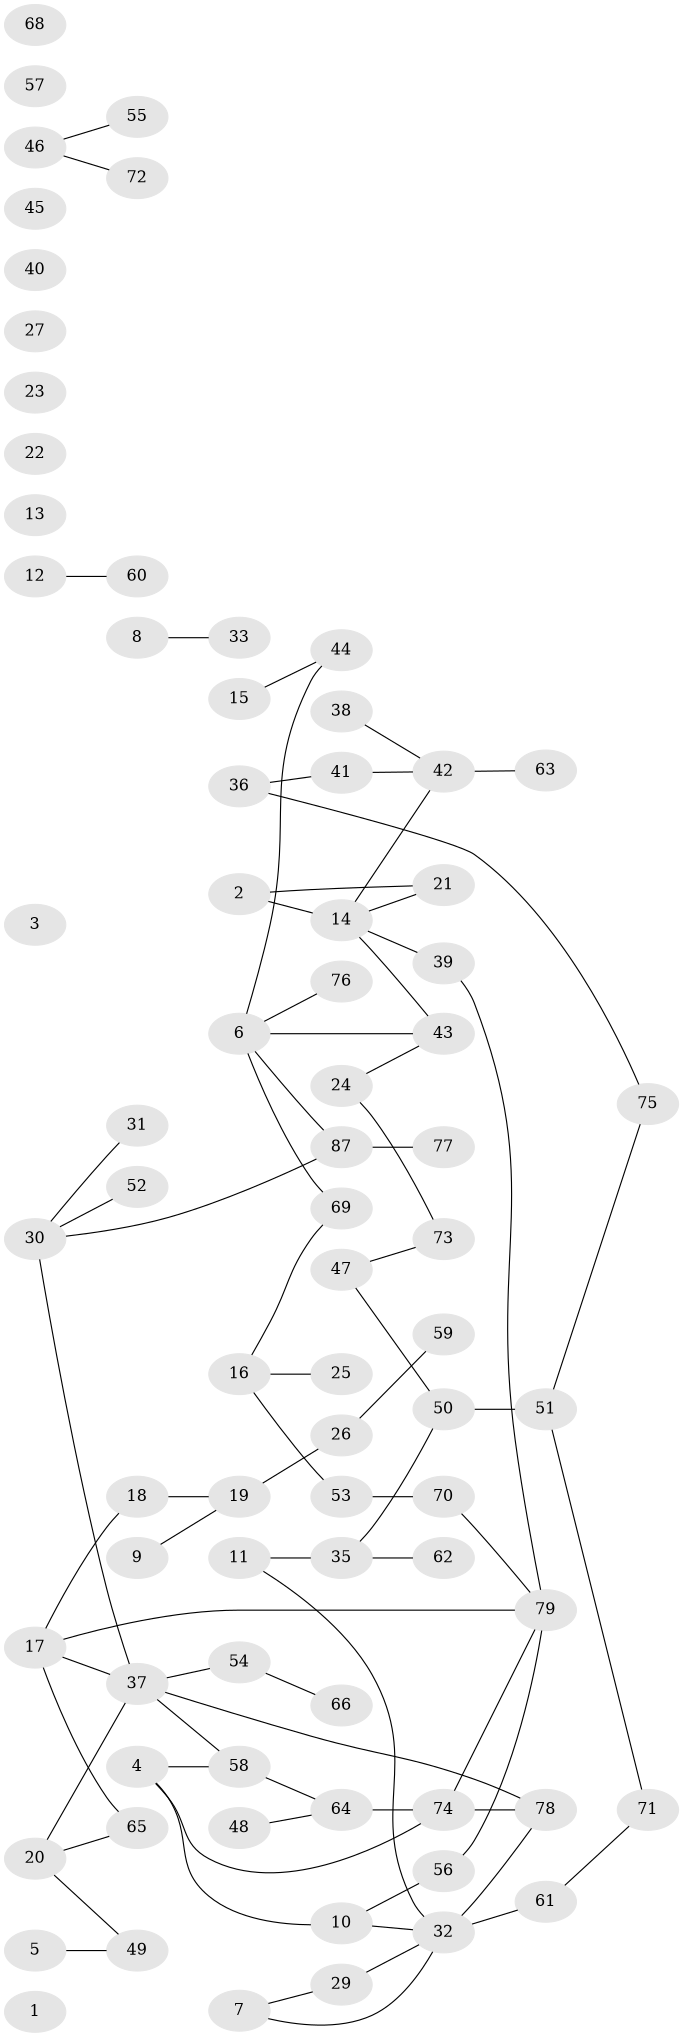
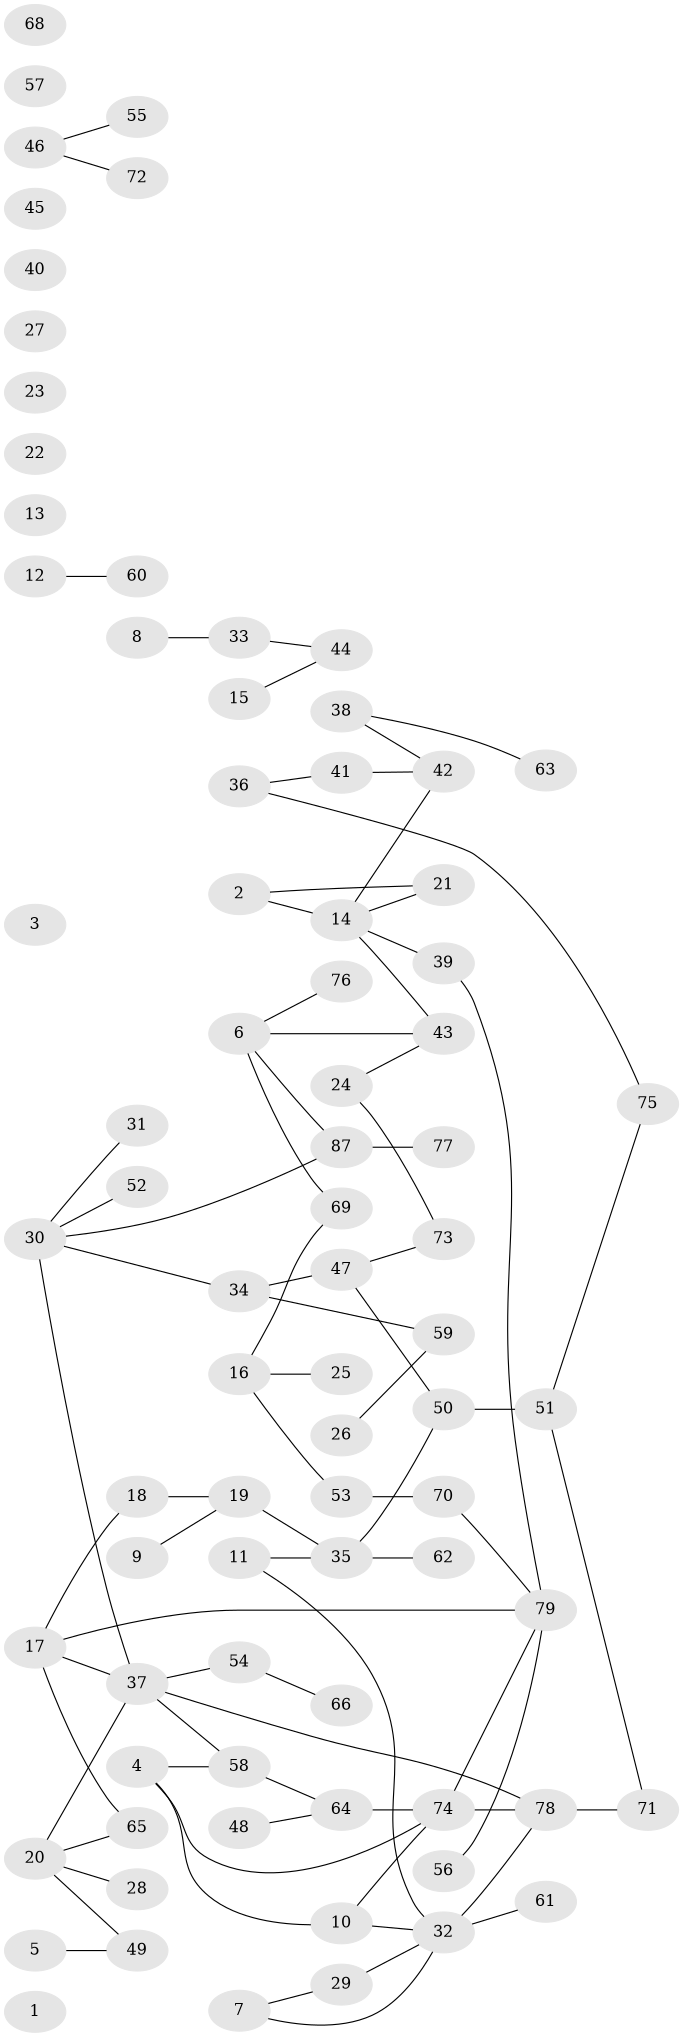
(495, 771) -> (447, 733)
(280, 838) -> (291, 644)
none -> (239, 1291)
(291, 1466) -> (291, 1527)
(597, 1856) -> (597, 1810)
none -> (137, 1889)
(393, 1897) -> (391, 1866)
